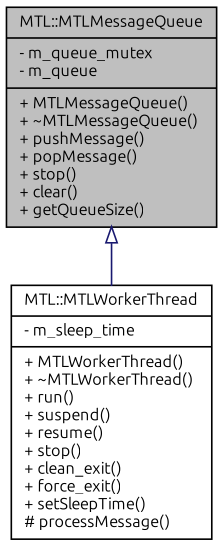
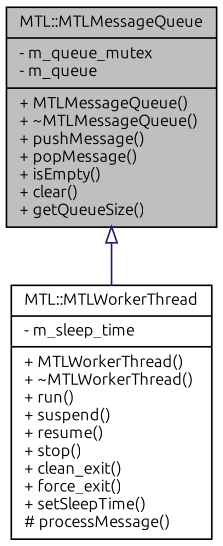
(48, 175) -> (61, 175)
